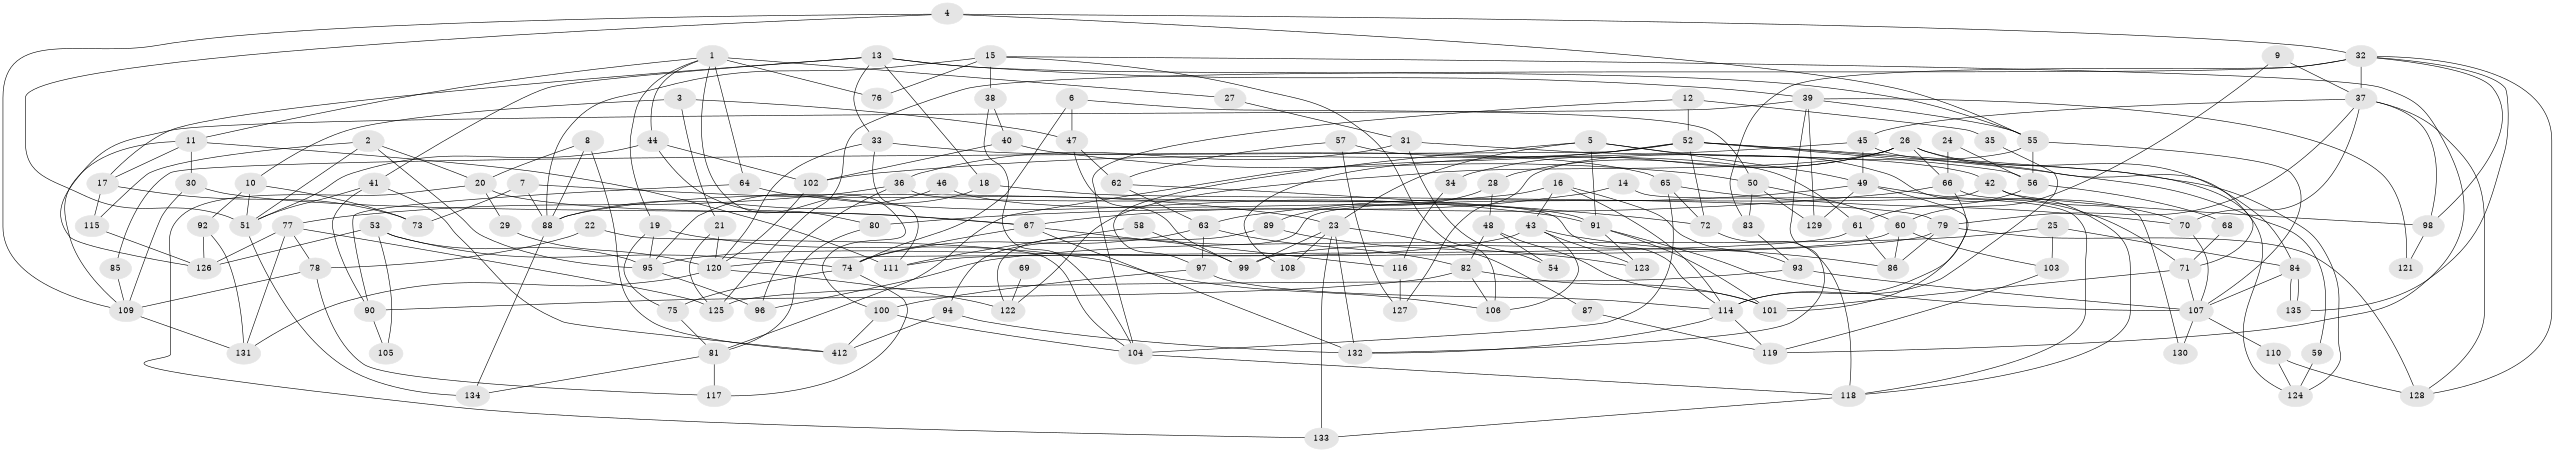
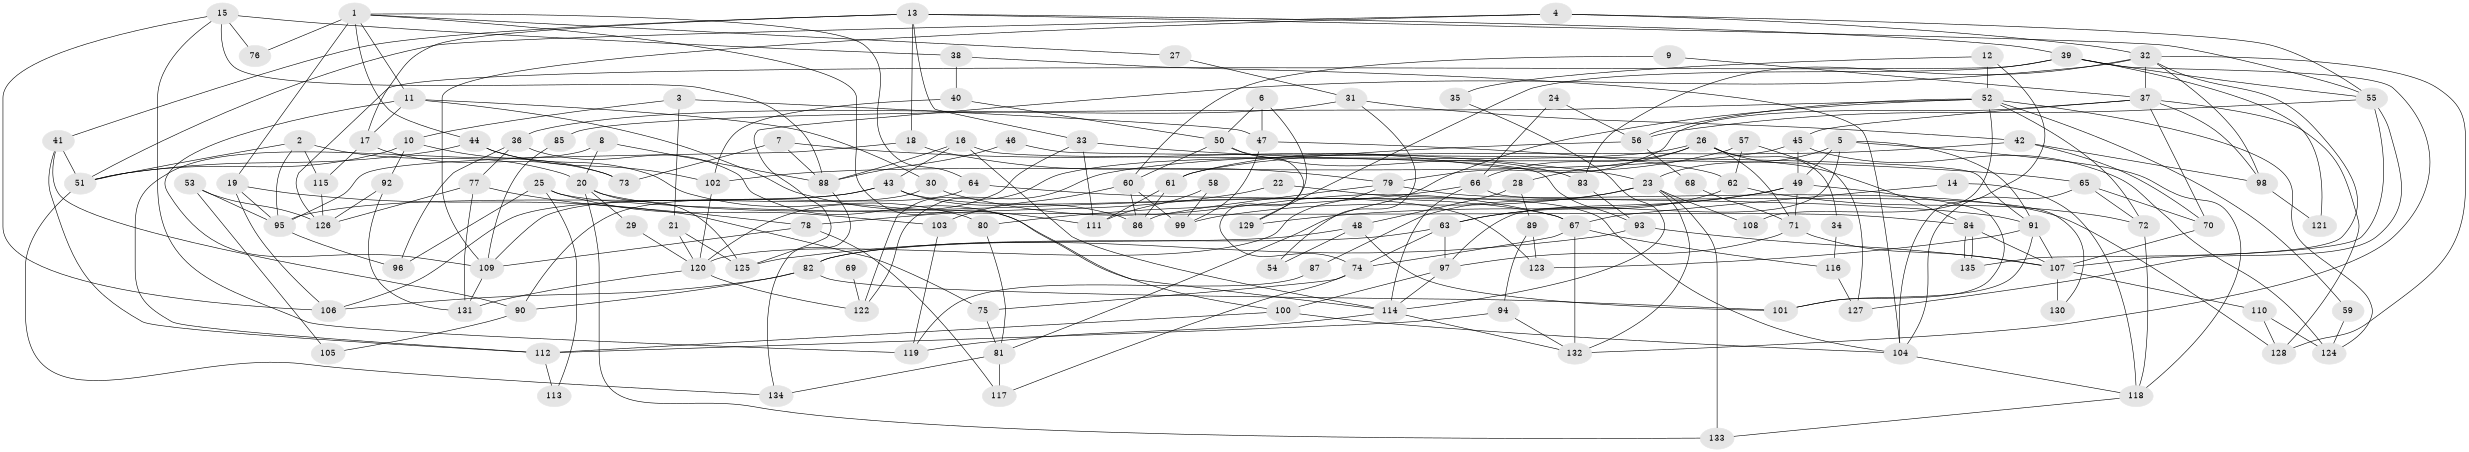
(586, 257) -> none
(504, 264) -> (710, 227)
(1950, 293) -> (1622, 253)
(840, 354) -> (543, 354)
none -> (554, 396)
